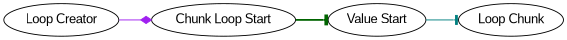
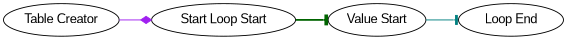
(61, 20) -> (61, 20)
(224, 20) -> (224, 20)
(511, 20) -> (511, 20)
